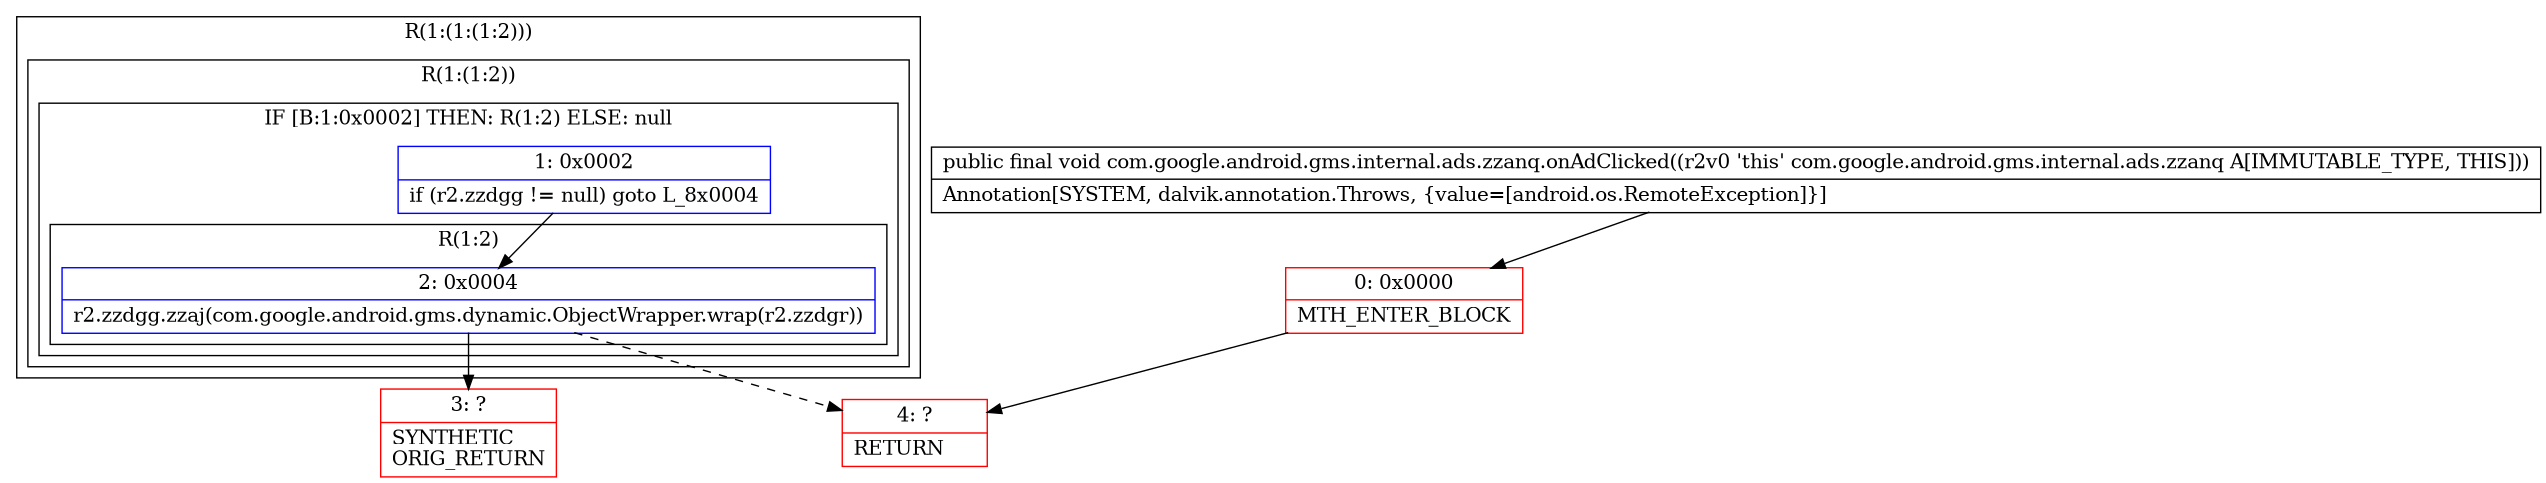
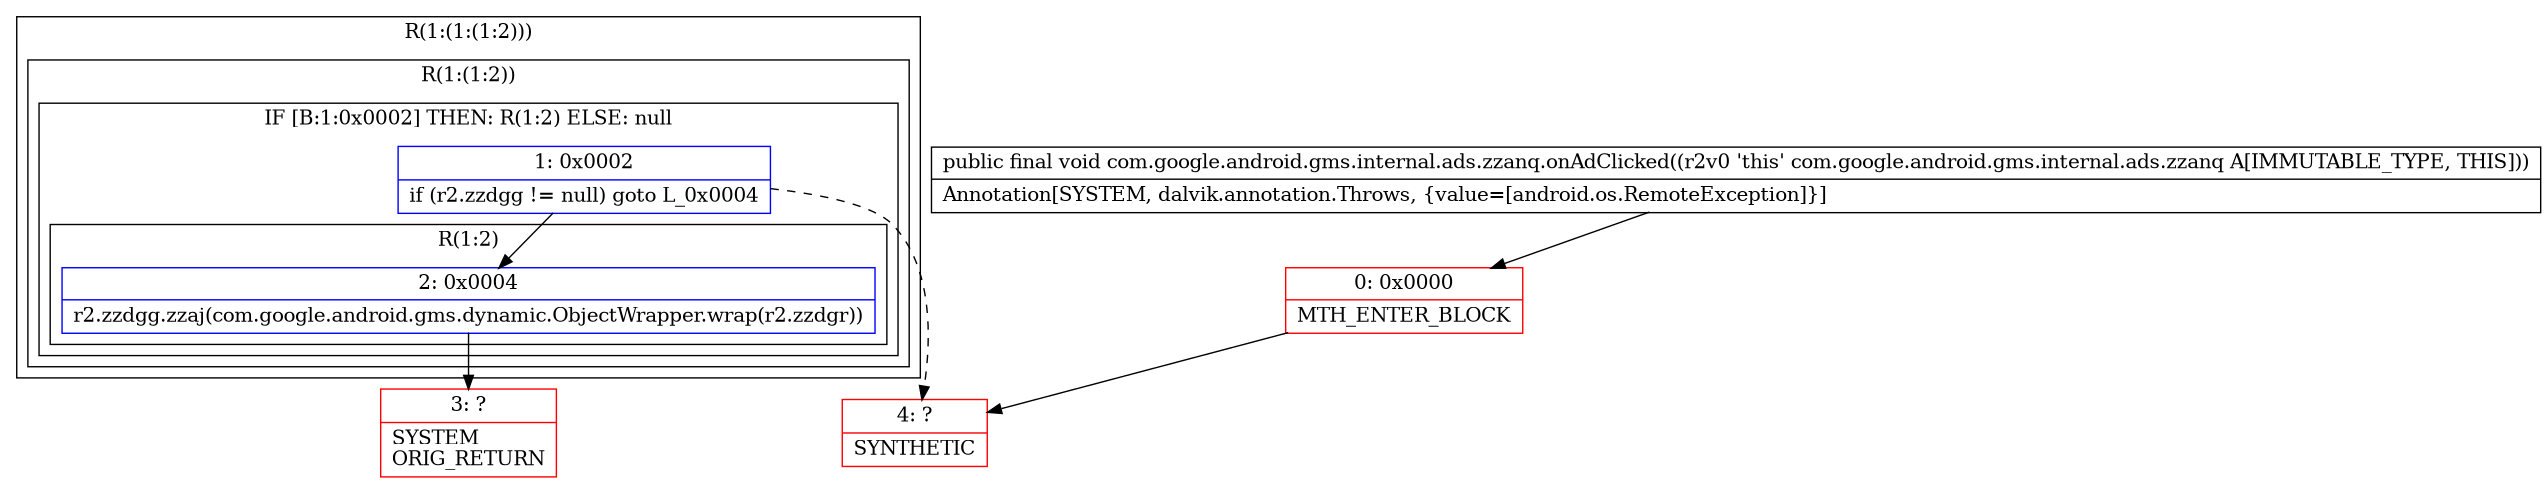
(584, 196) -> (584, 196)
(765, 388) -> (879, 215)
(453, 439) -> (436, 439)
(899, 449) -> (915, 449)
